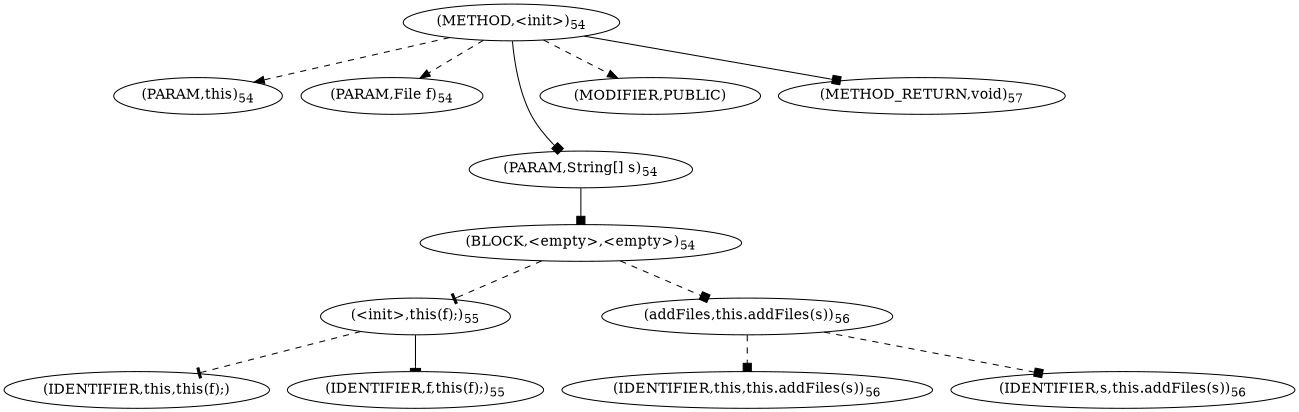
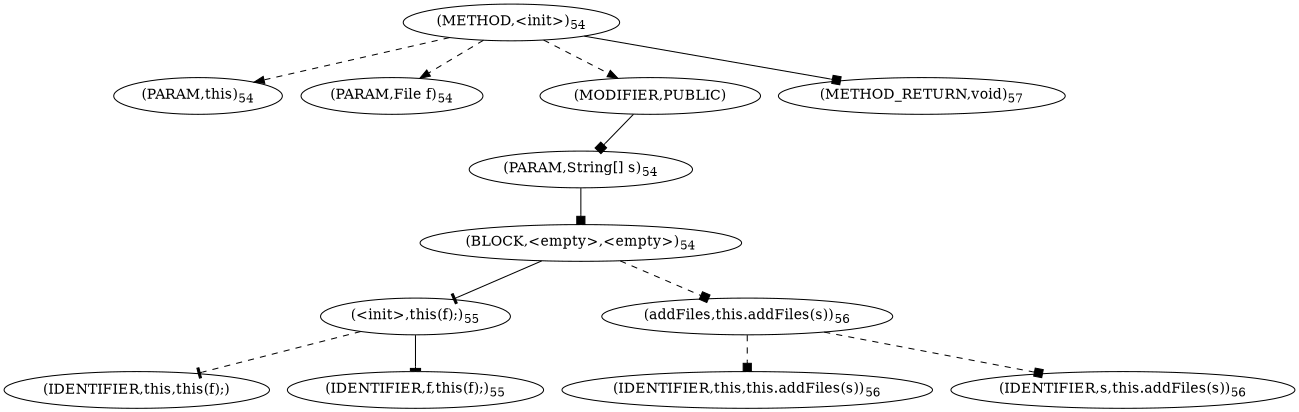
(523, 96) -> (619, 129)
(499, 279) -> (499, 279)
